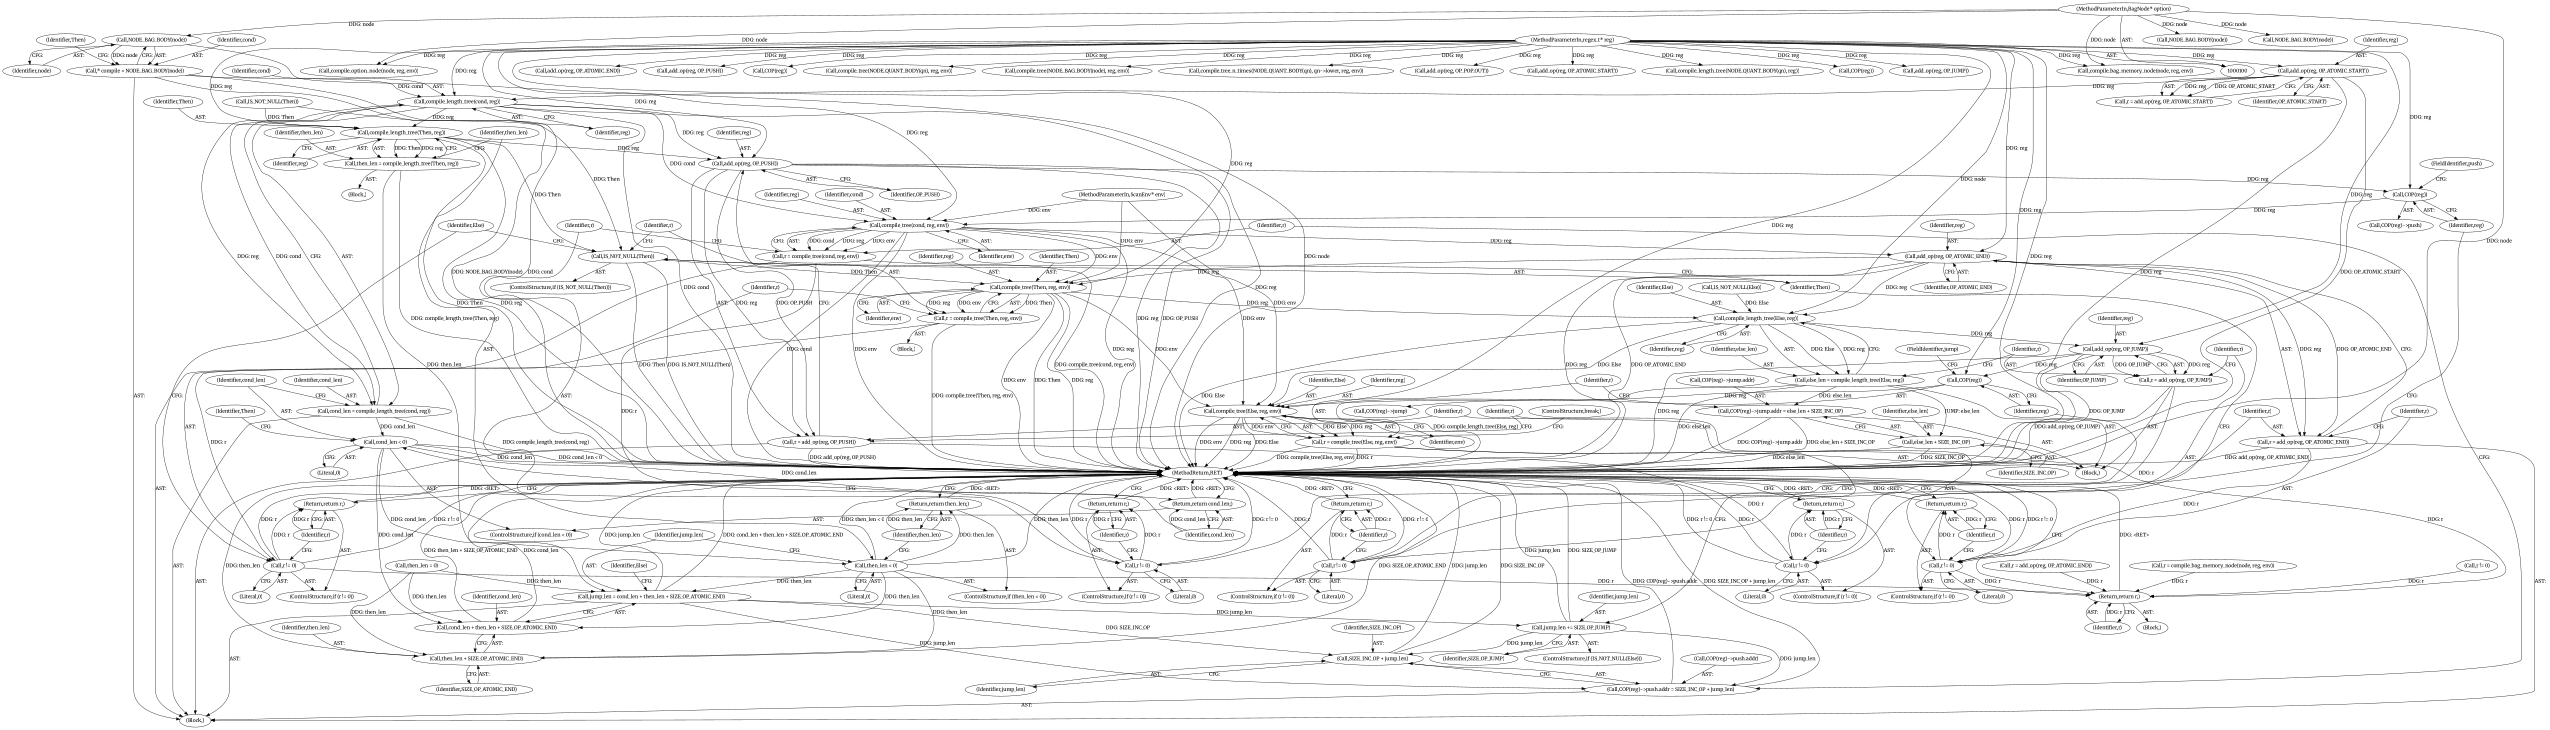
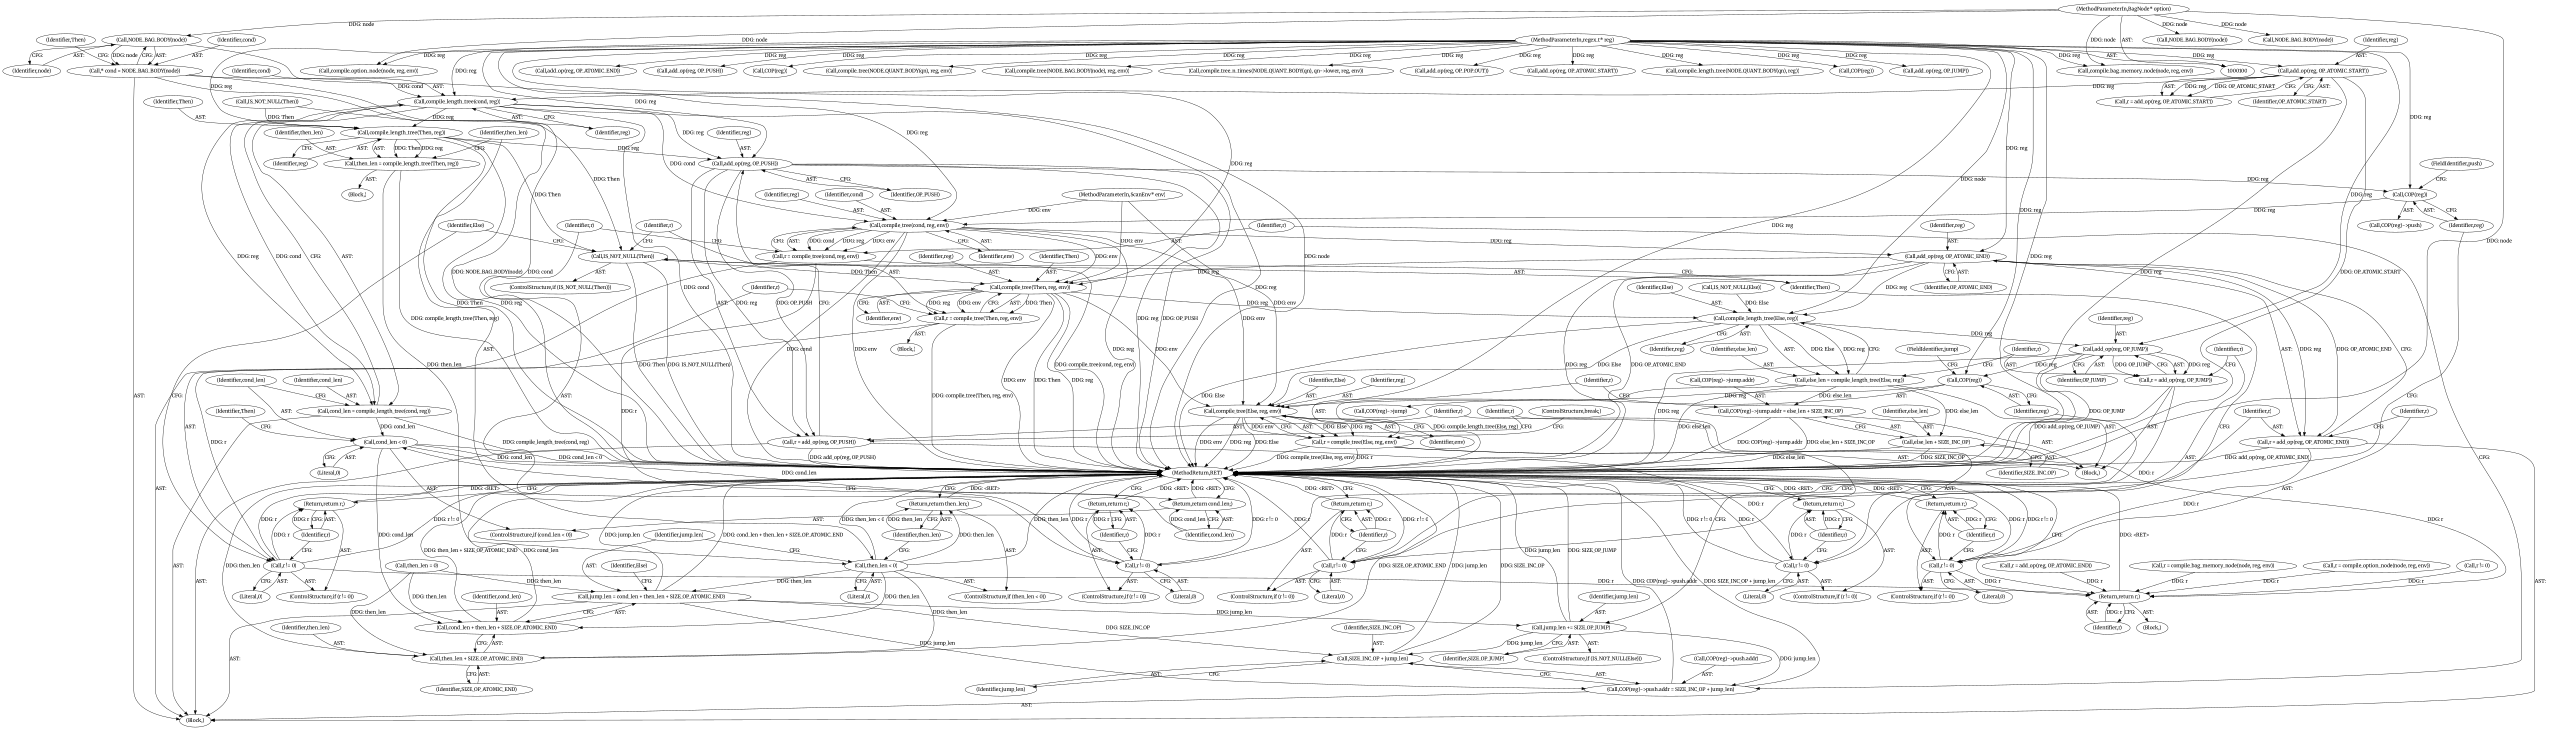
(135, 71) -> (135, 71)
(446, 150) -> none
(1962, 411) -> (1962, 411)
(467, 542) -> none
none -> (2377, 566)
